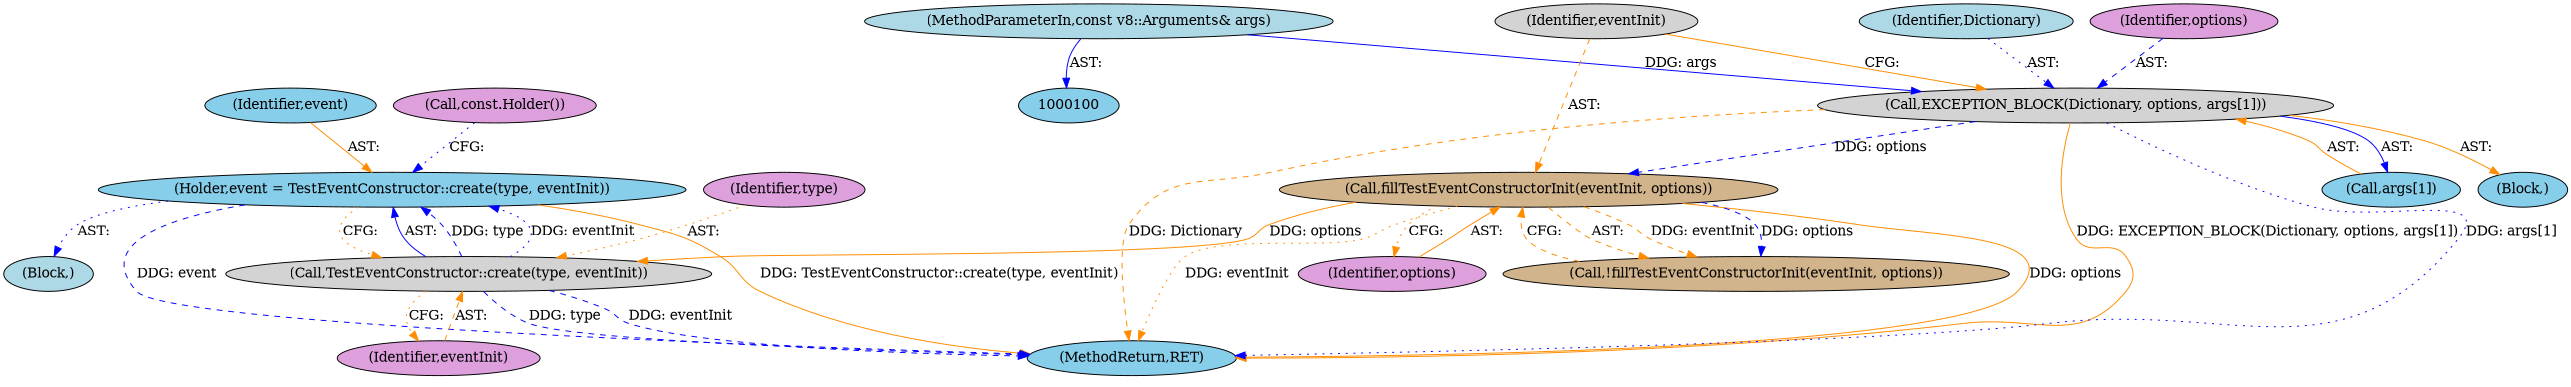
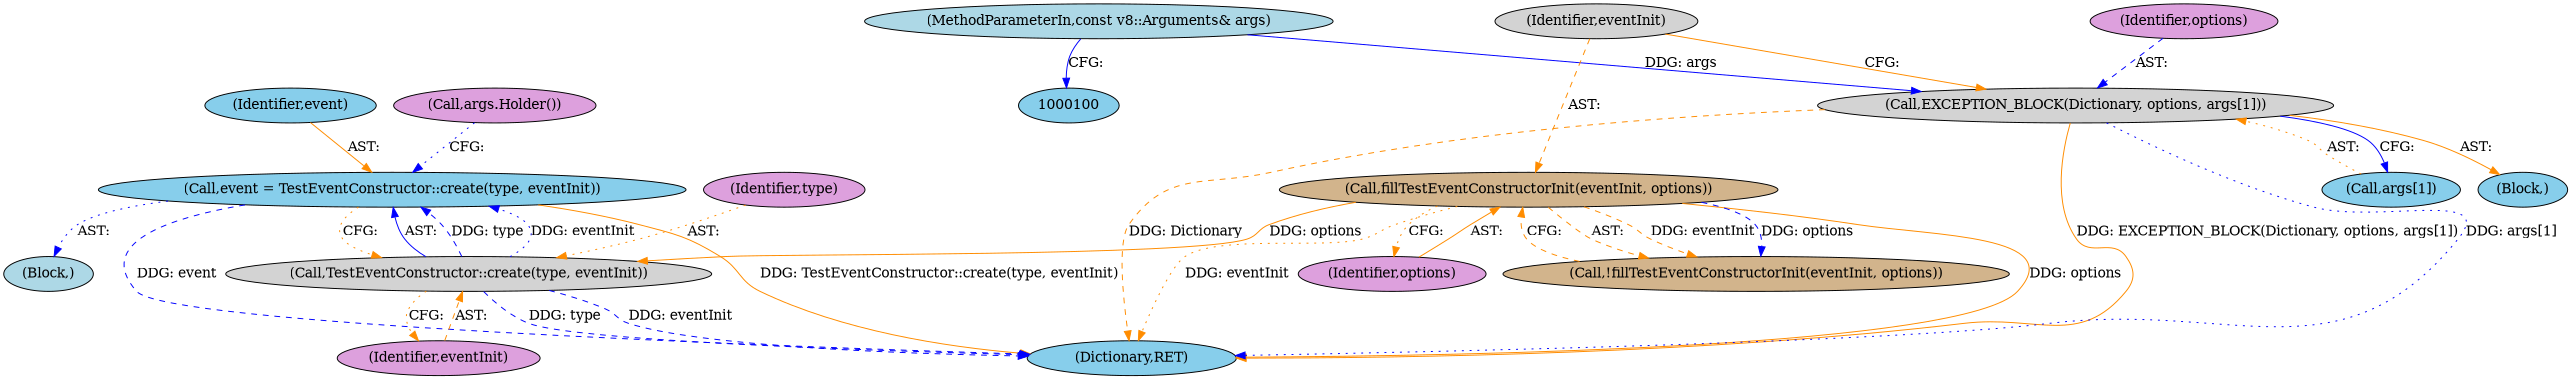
(1966, 21) -> none
(1088, 63) -> (1088, 63)
(495, 106) -> (495, 106)
(2307, 140) -> (2307, 140)
(1807, 147) -> none
(2399, 148) -> (2399, 148)
(392, 190) -> (392, 190)
(1132, 358) -> (1132, 358)
